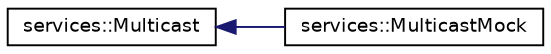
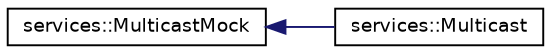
(260, 27) -> (310, 27)
